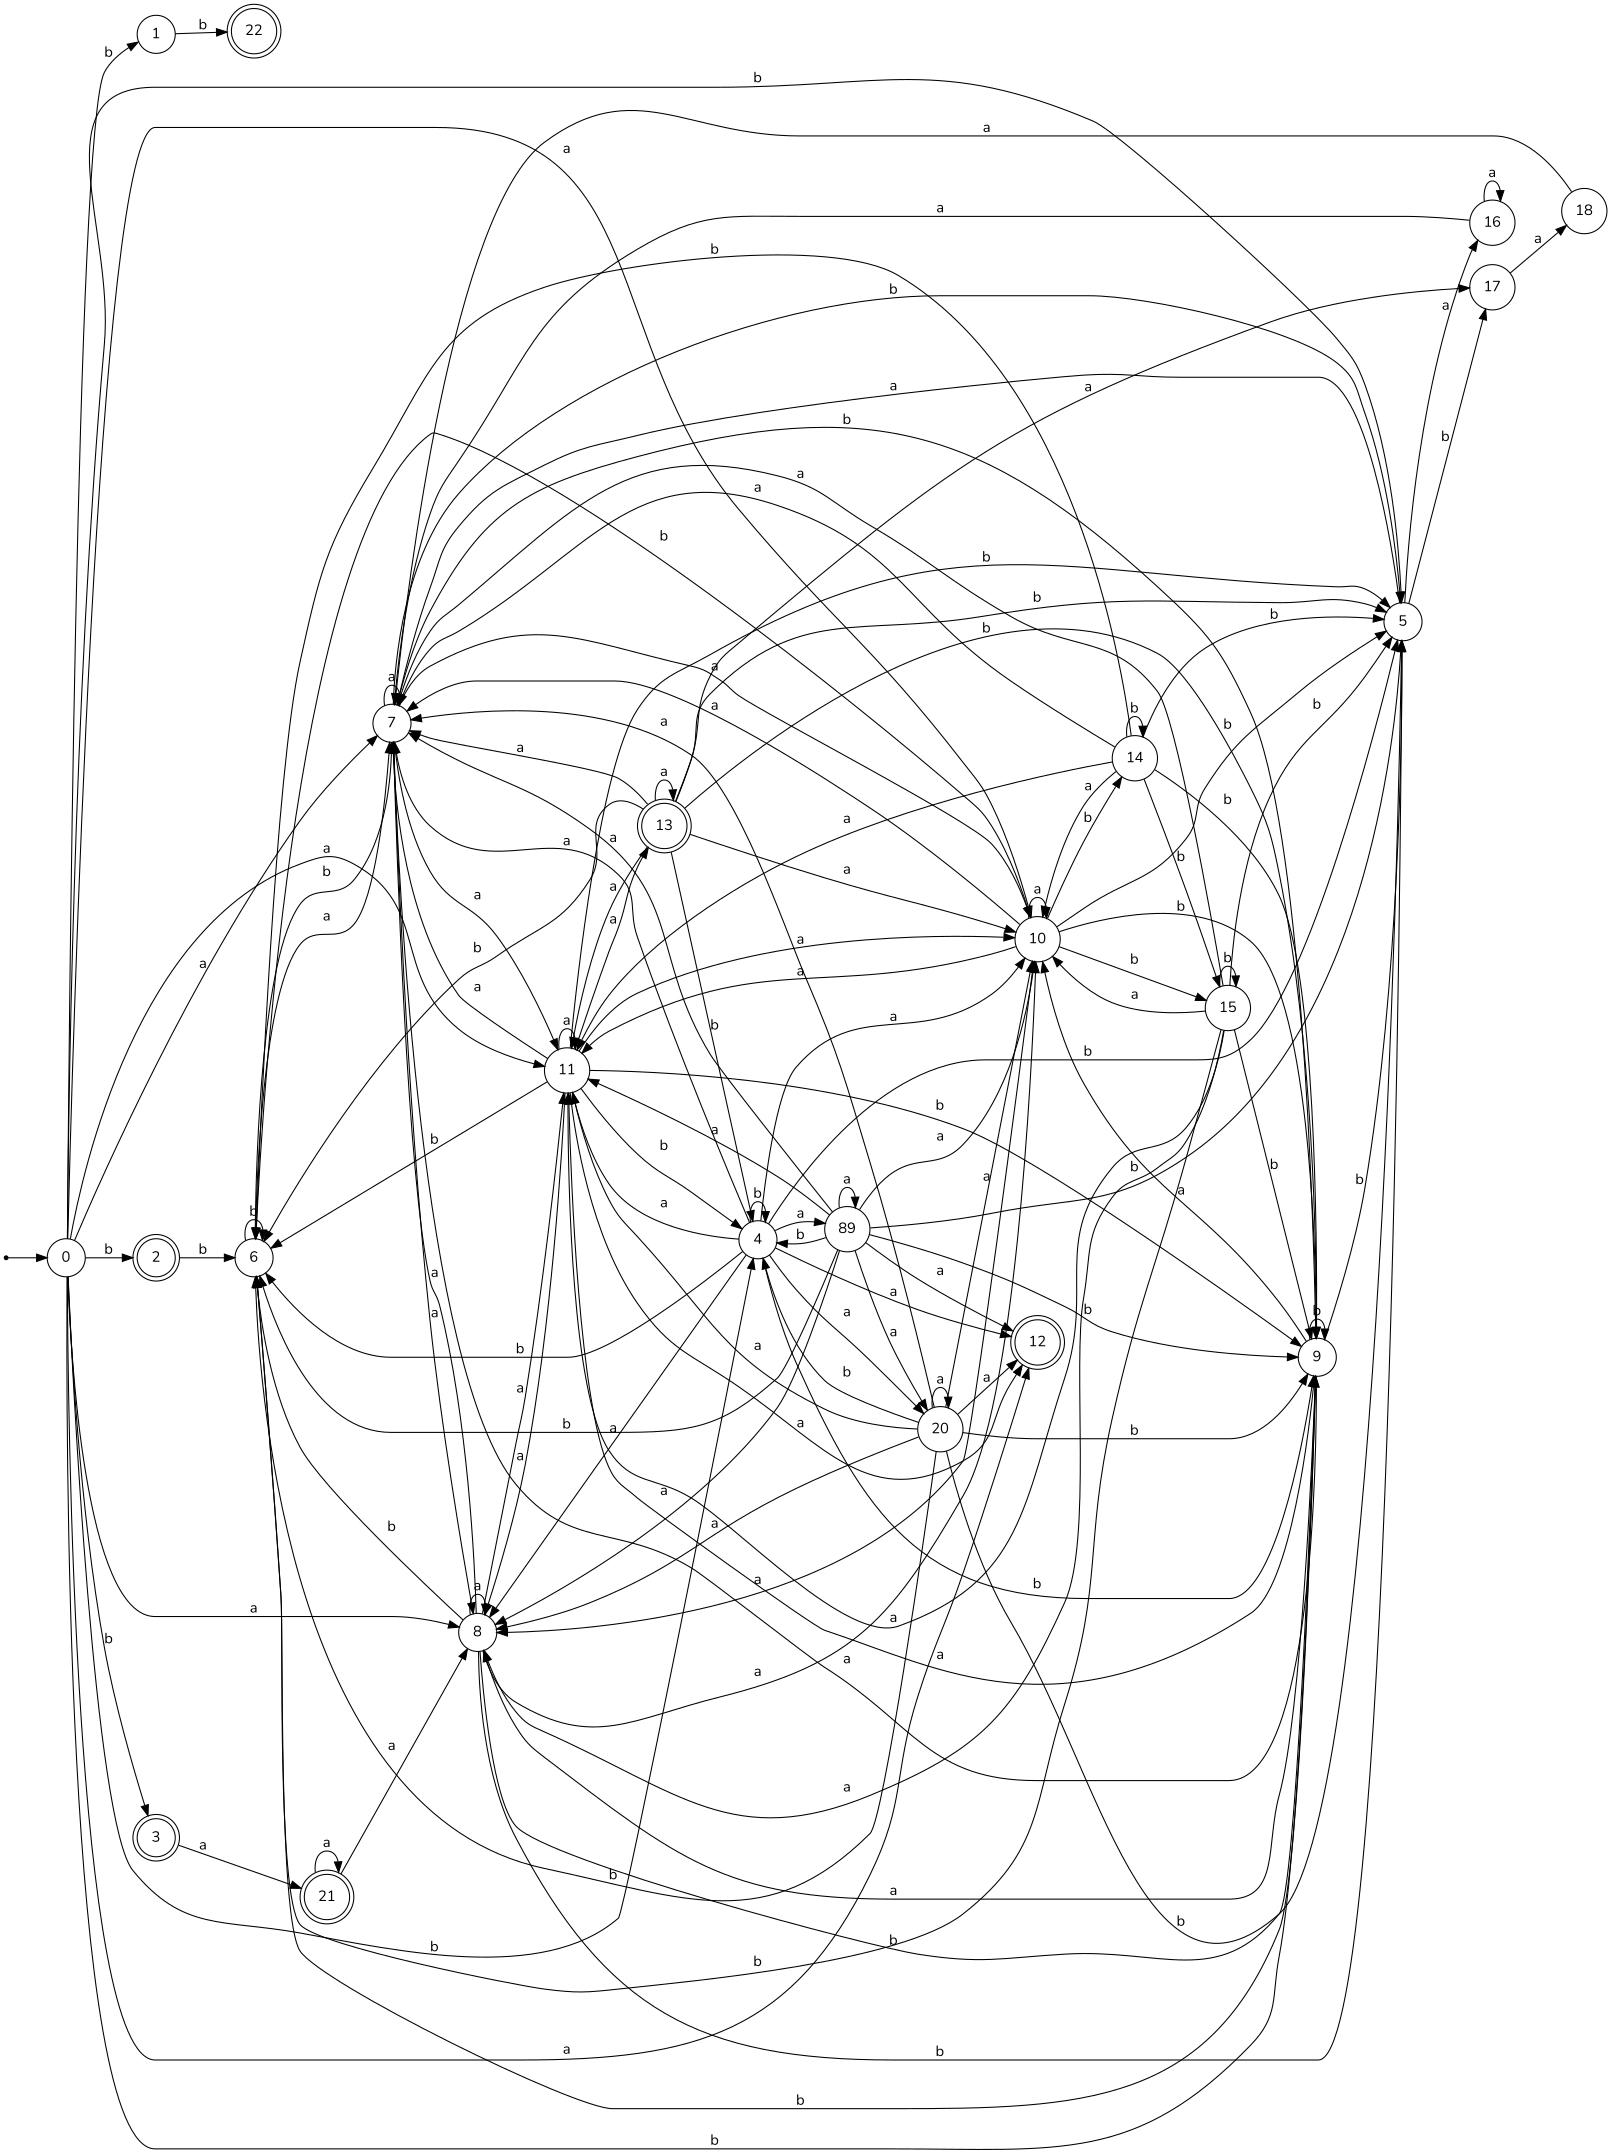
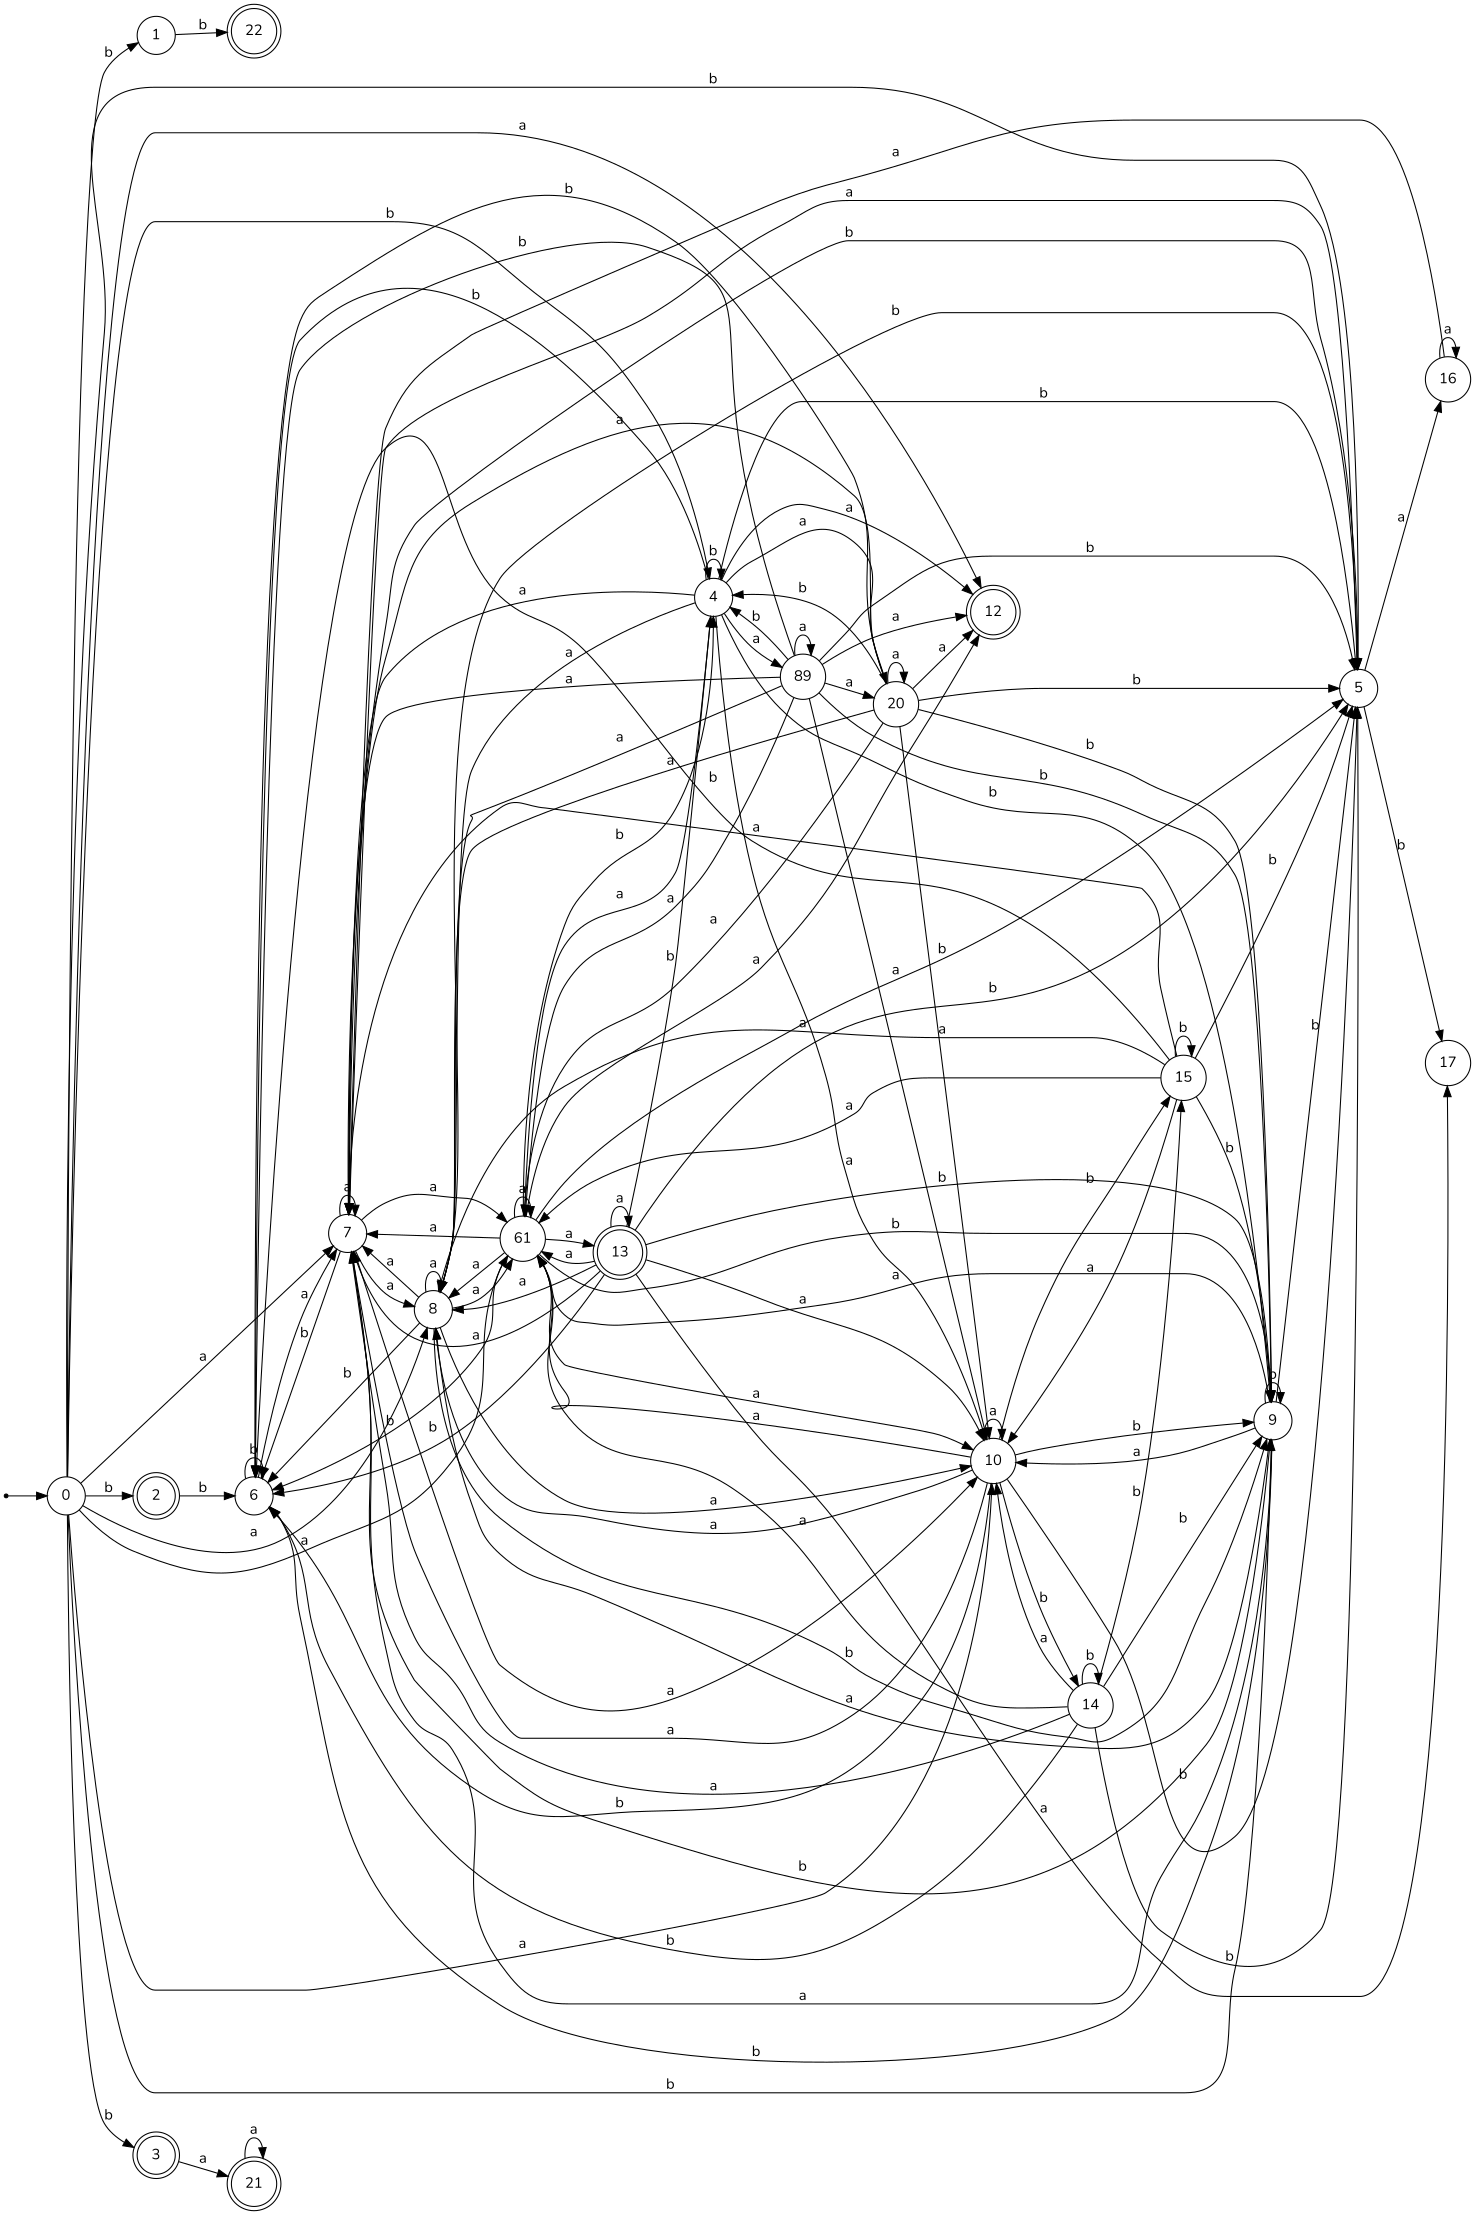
(1584, 211) -> none
(567, 1070) -> (523, 1239)
(402, 1766) -> (532, 1293)
